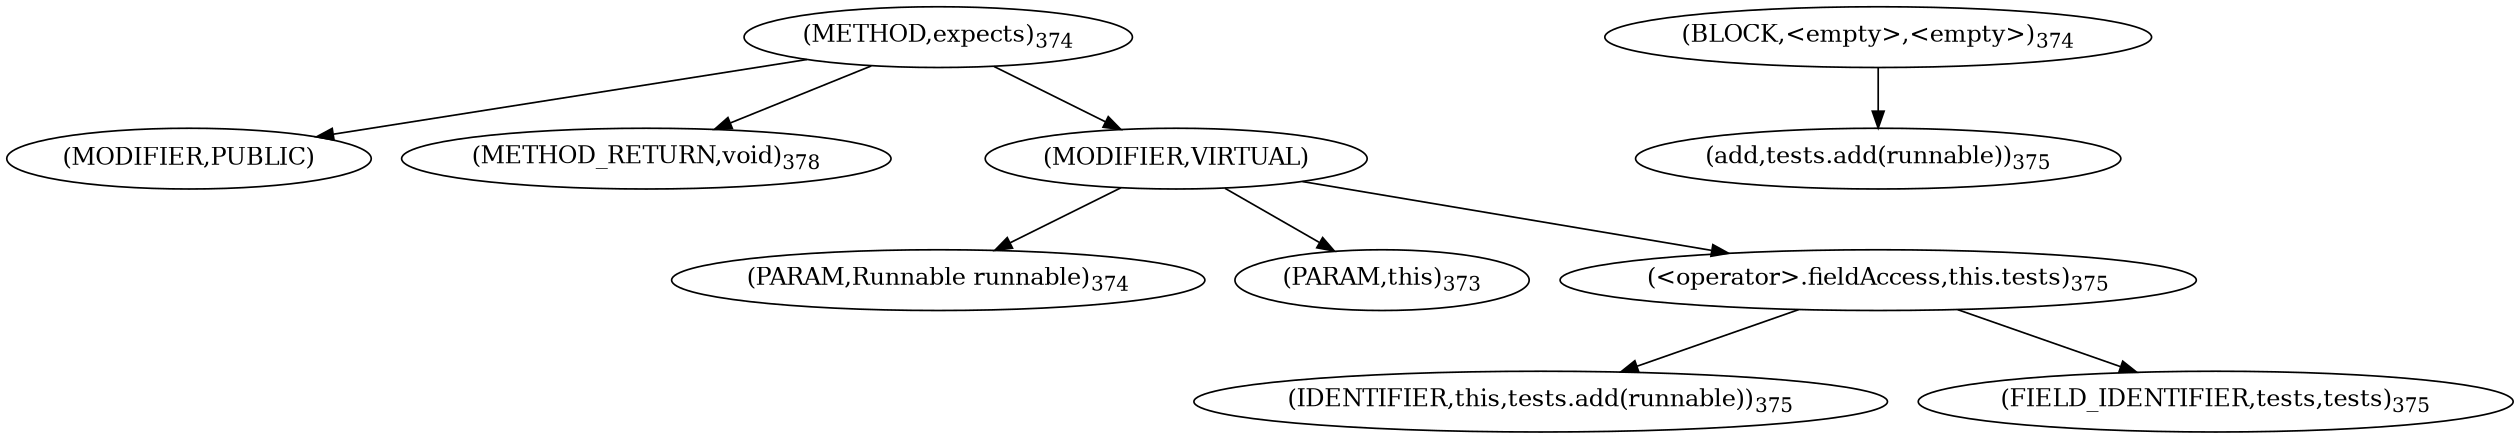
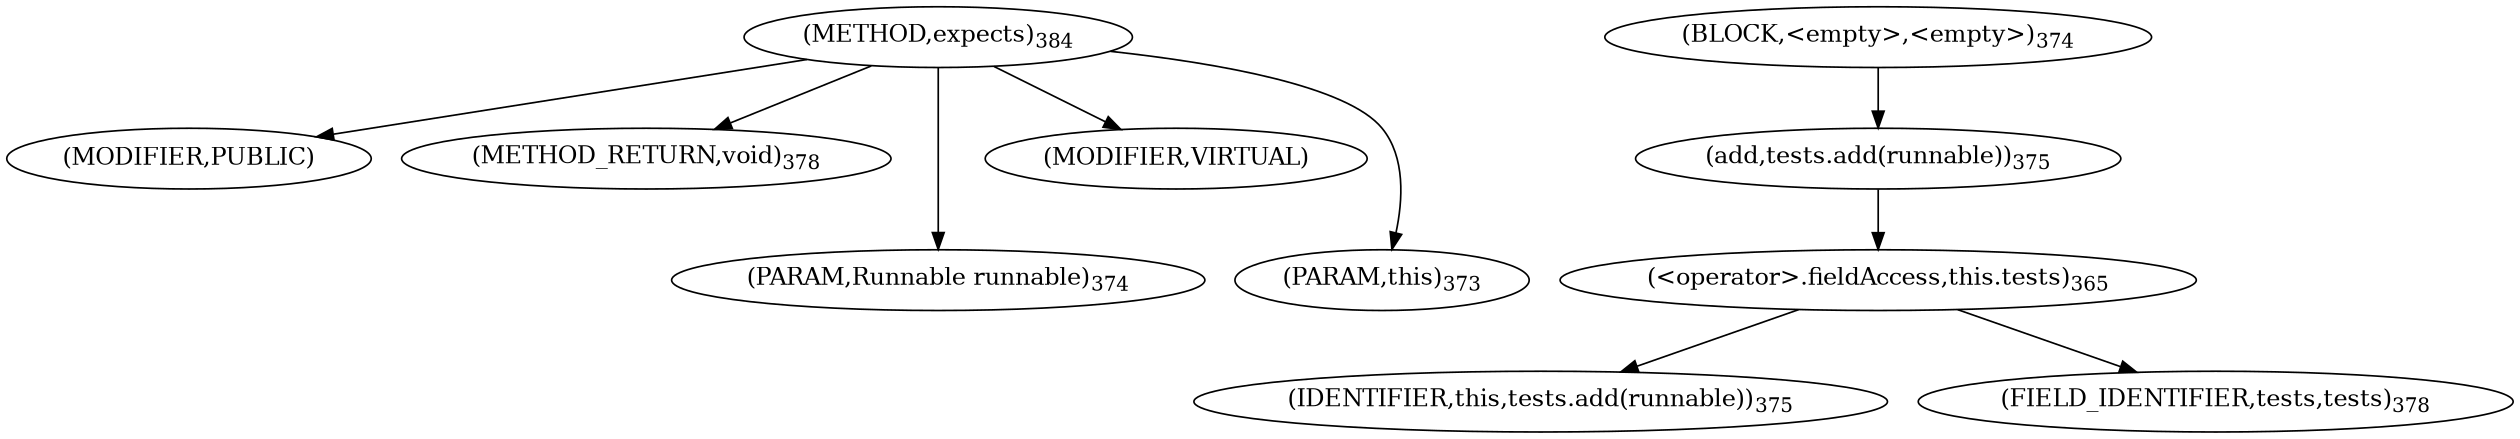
(1055, 35) -> (1055, 35)
(1066, 215) -> (938, 150)
(1272, 215) -> (1305, 87)
(1507, 216) -> (1878, 211)
(2090, 278) -> (2090, 278)
(2411, 399) -> (2411, 399)
